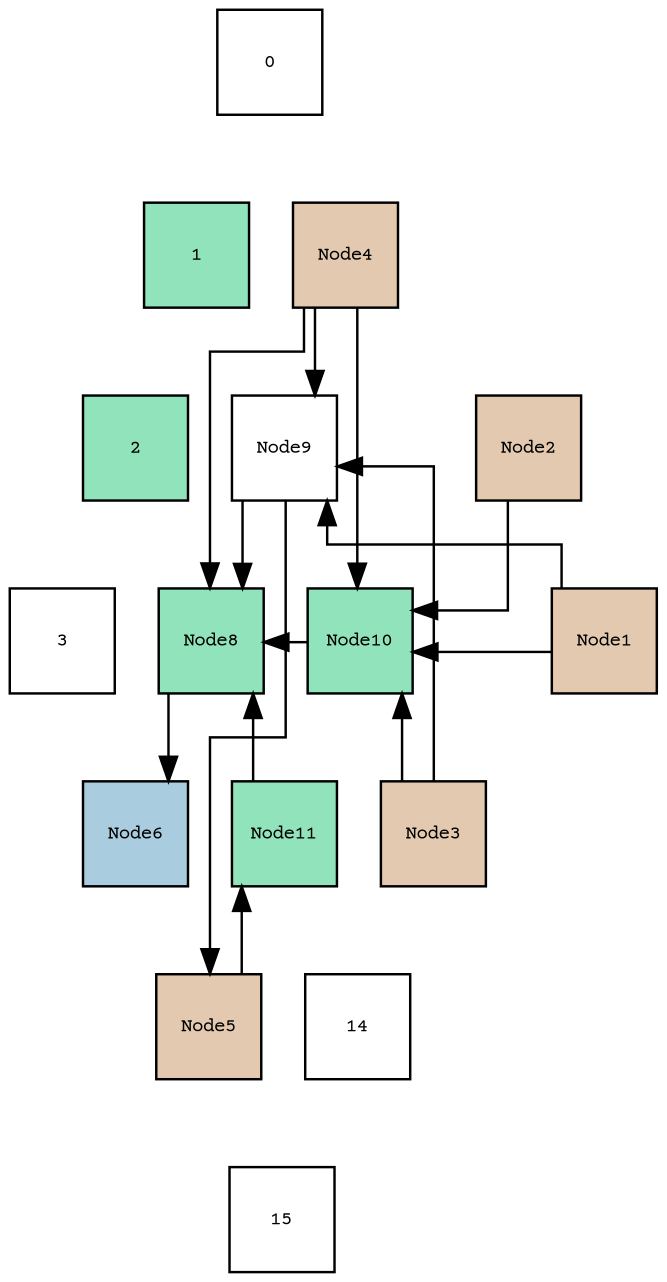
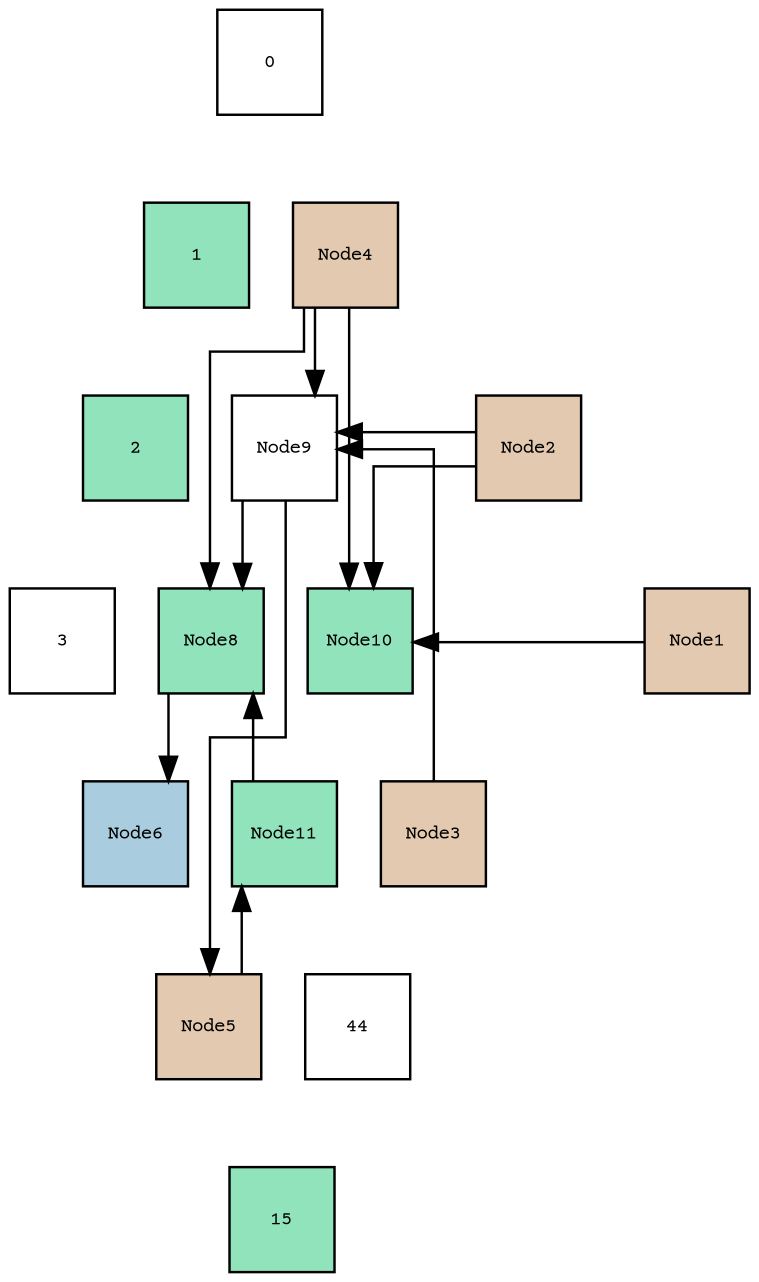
(457, 544) -> (419, 432)
(301, 642) -> none
(402, 750) -> none
(358, 1027) -> (358, 1027)
(282, 1220) -> (282, 1220)
